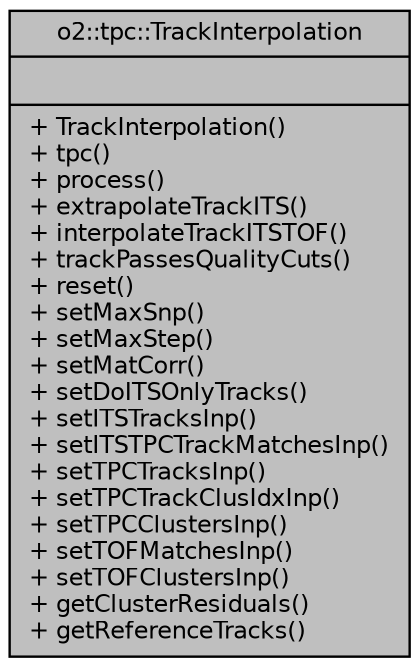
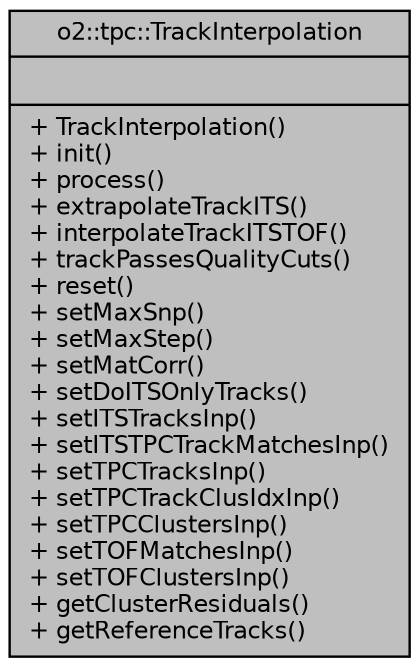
(70, 154) -> (71, 154)
